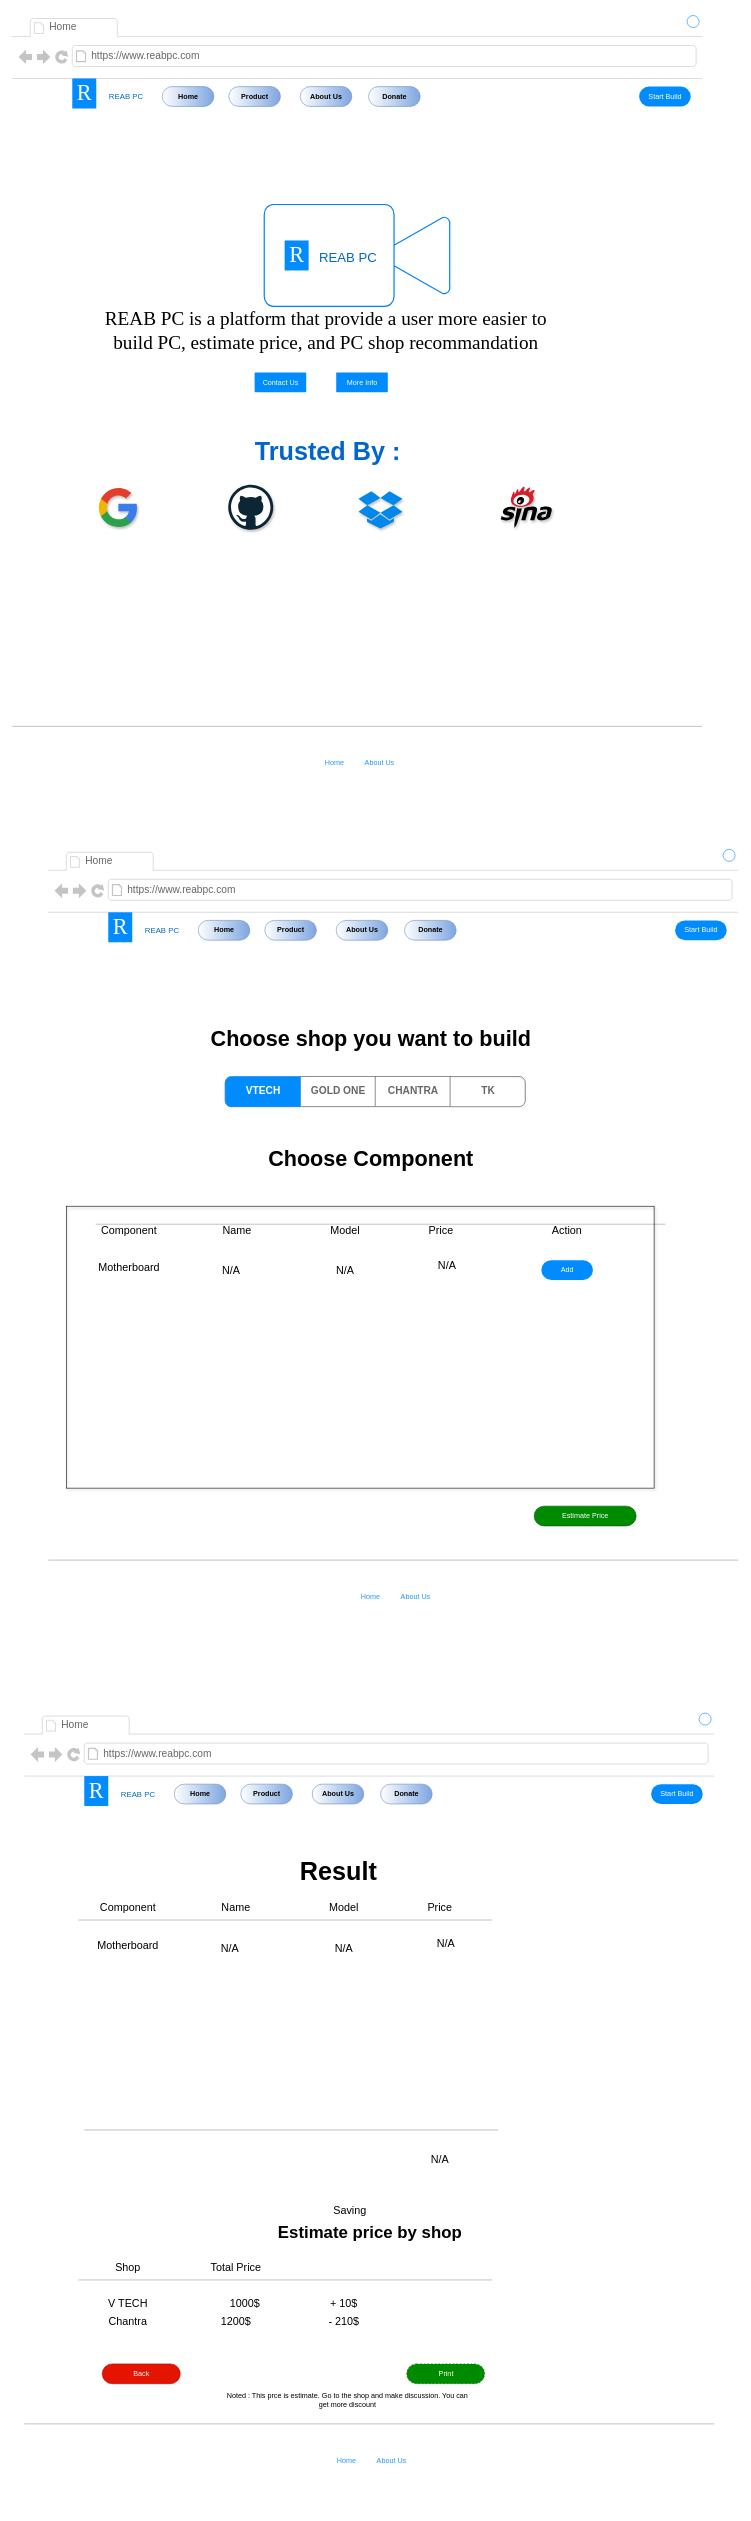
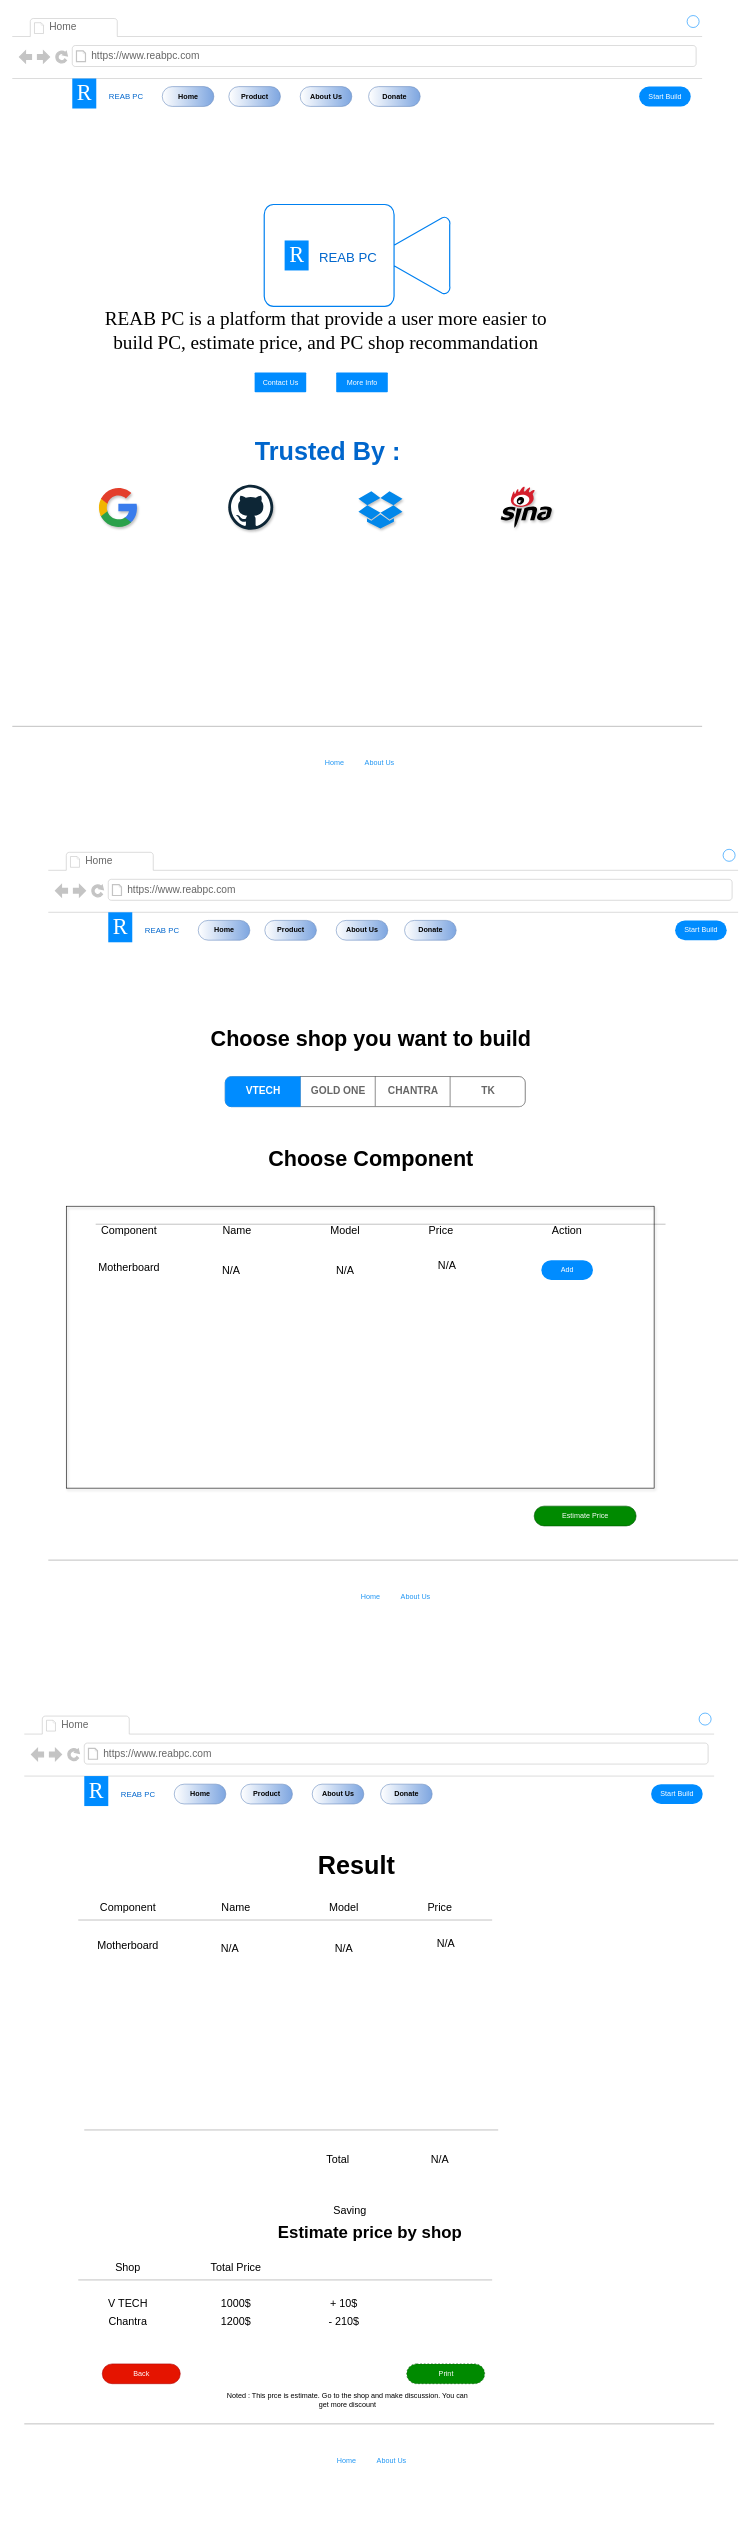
(339, 1872) -> (357, 1866)
none -> (338, 2160)
(245, 2304) -> (236, 2304)
